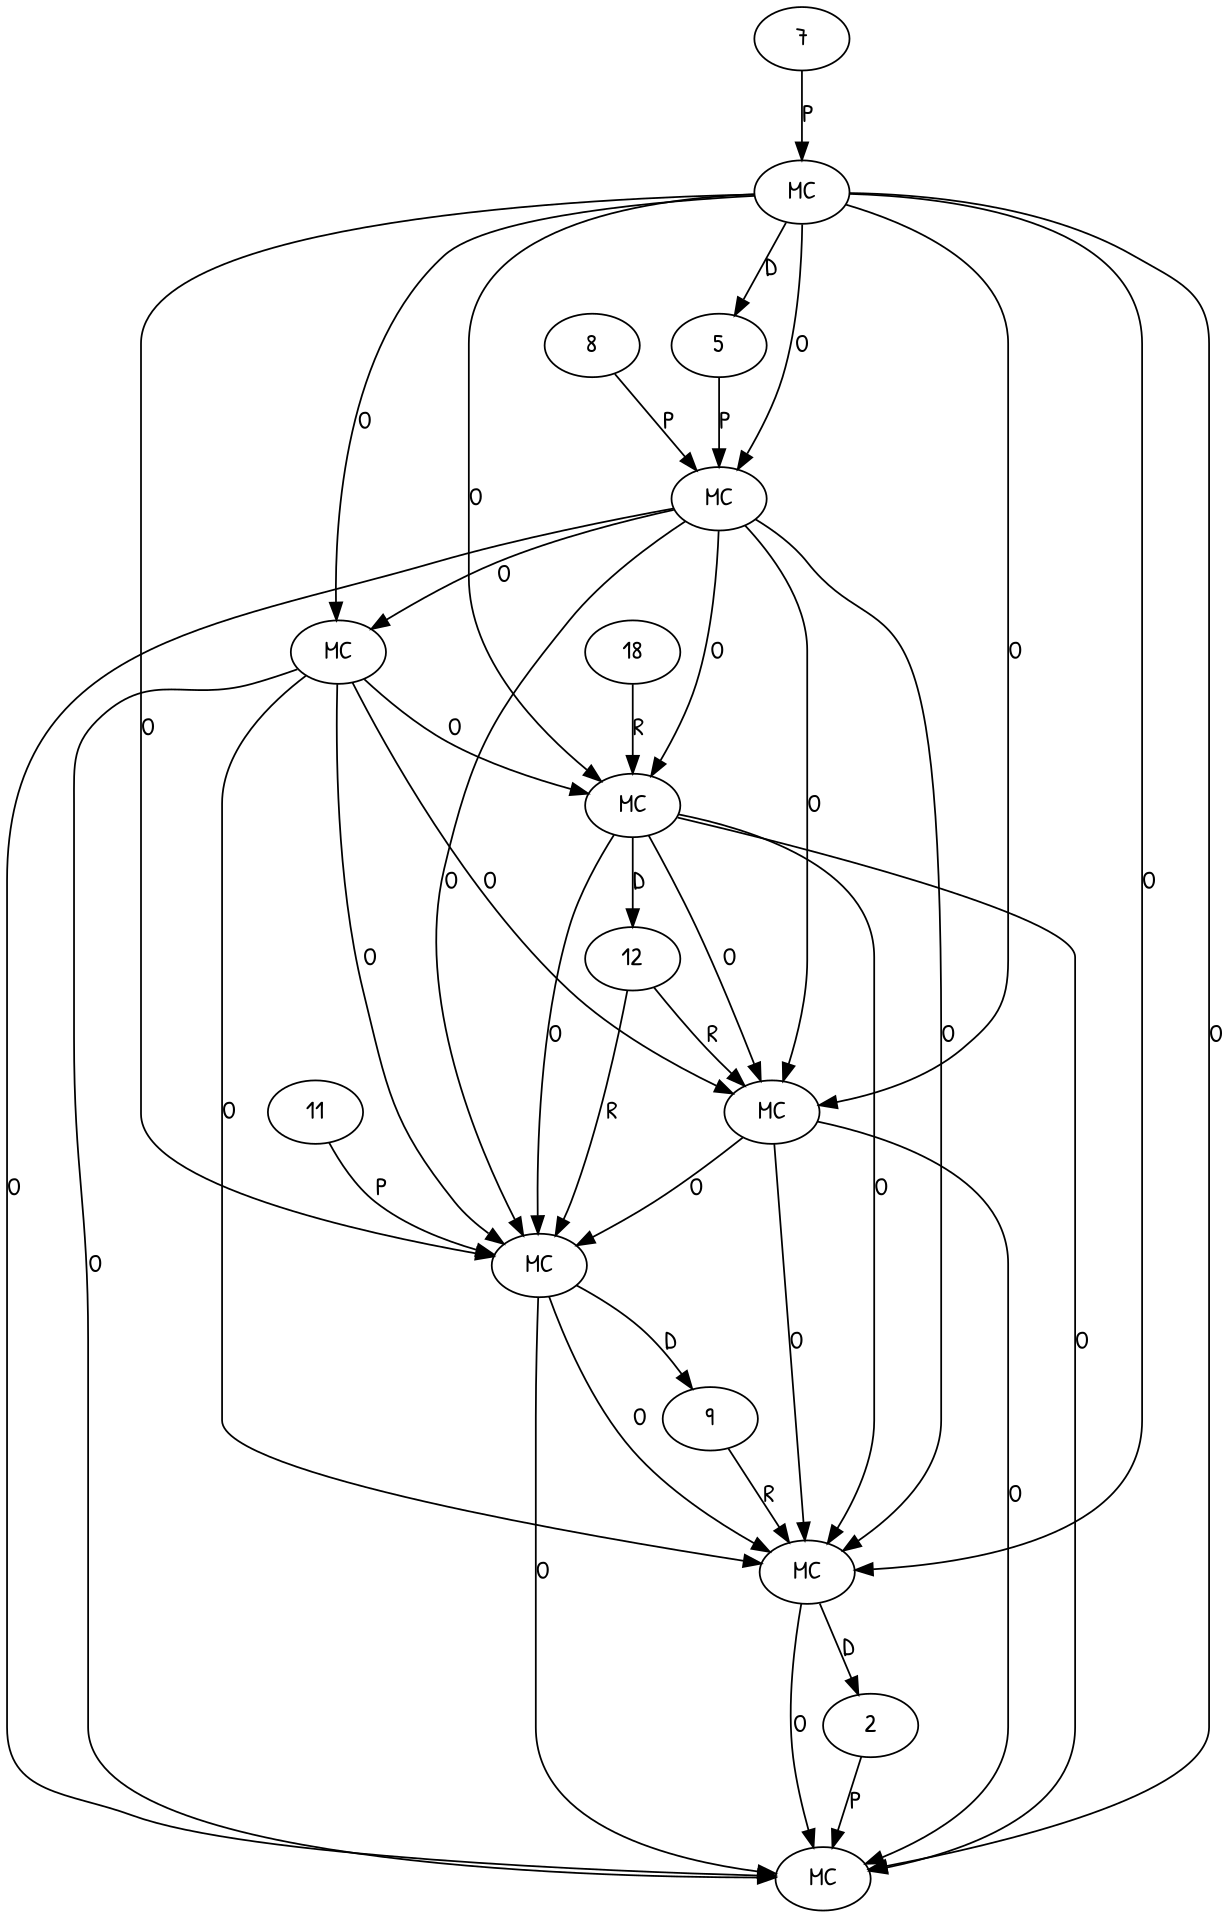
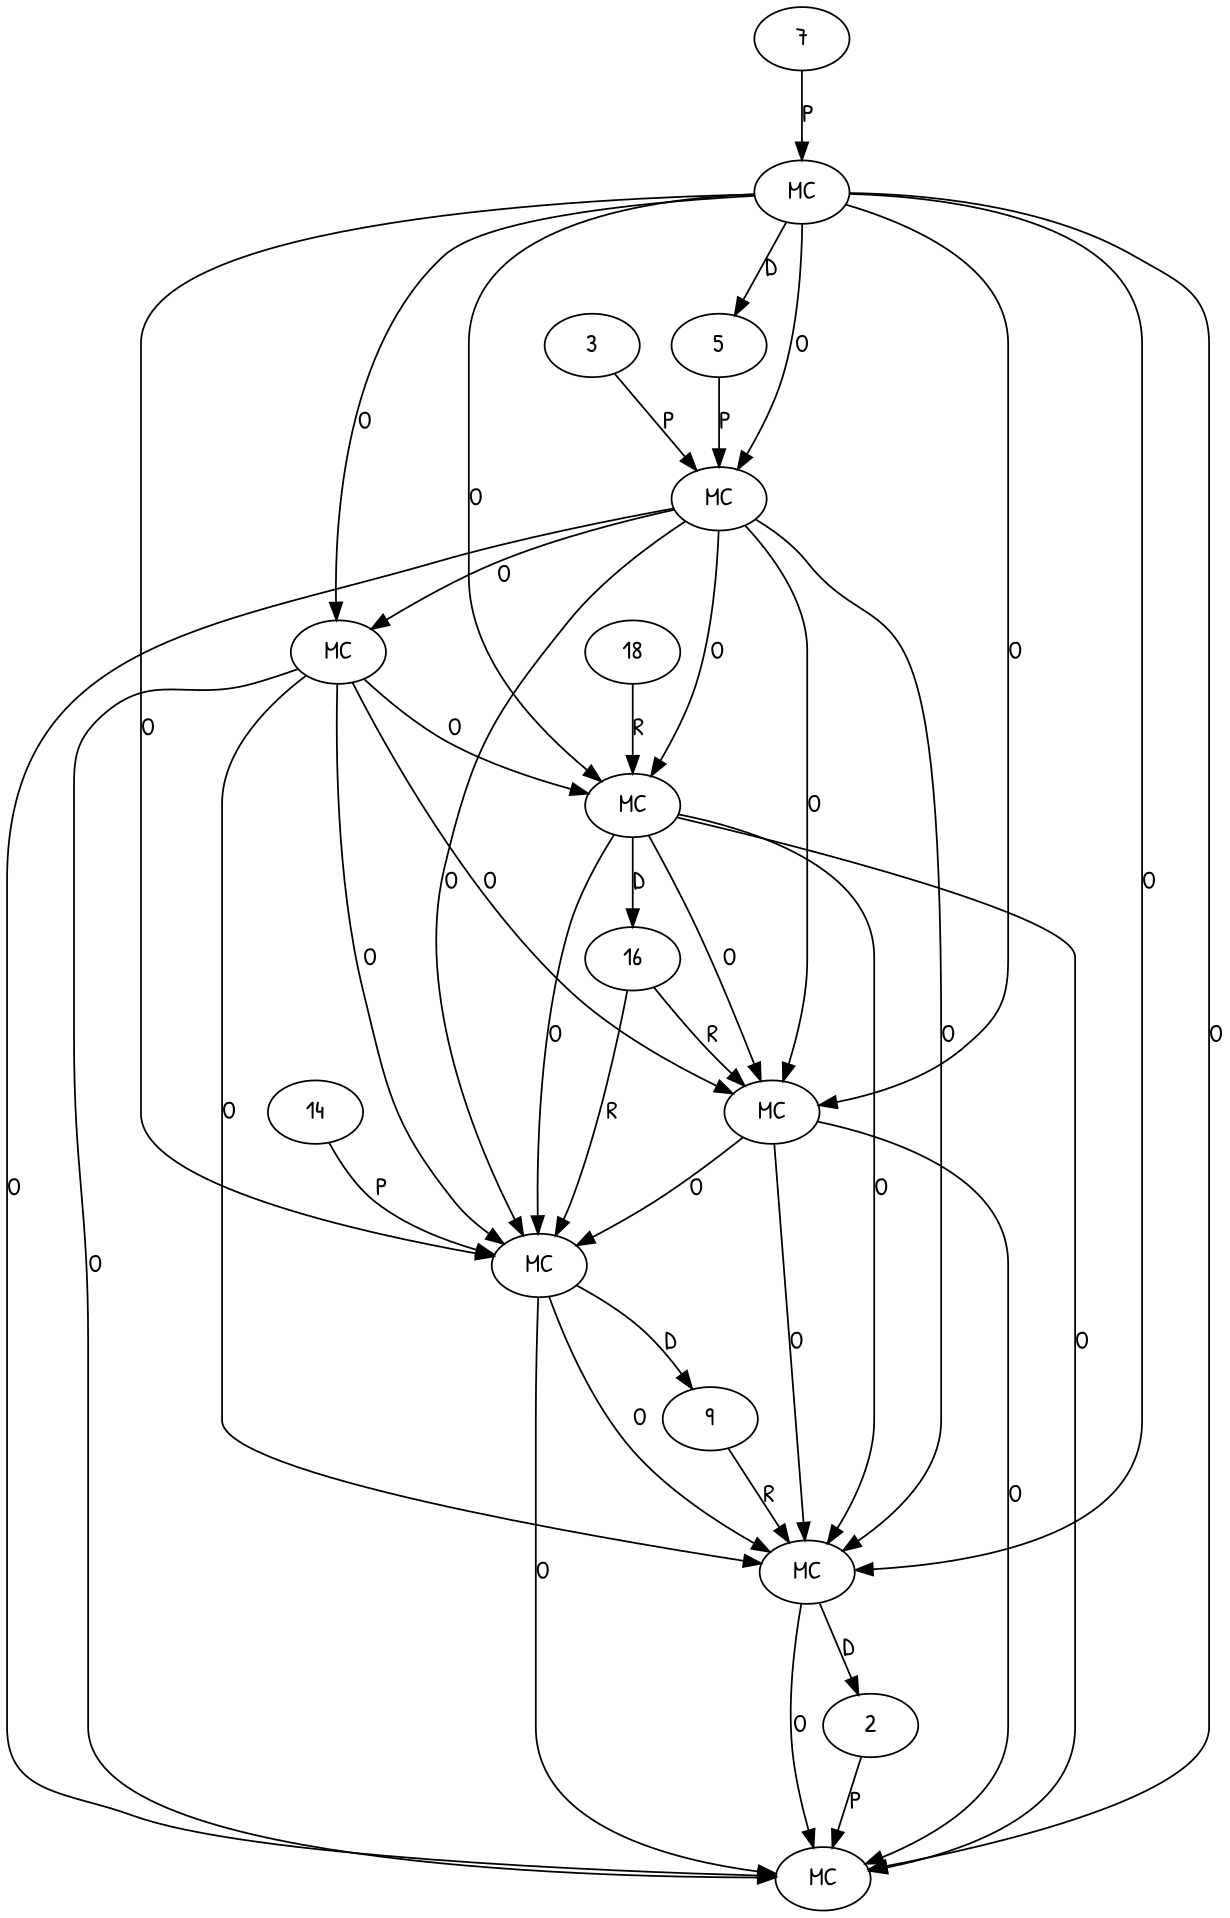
(592, 345) -> (592, 345)
(633, 959) -> (633, 959)
(315, 1112) -> (315, 1112)
